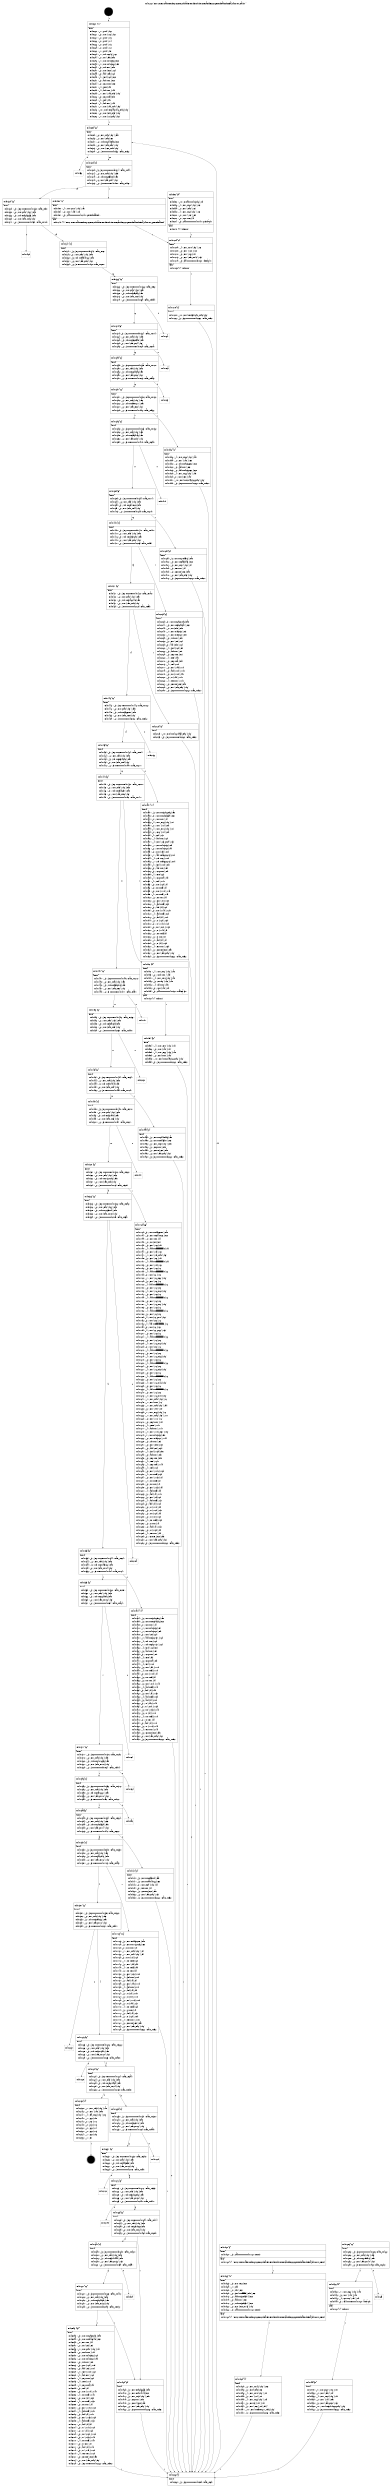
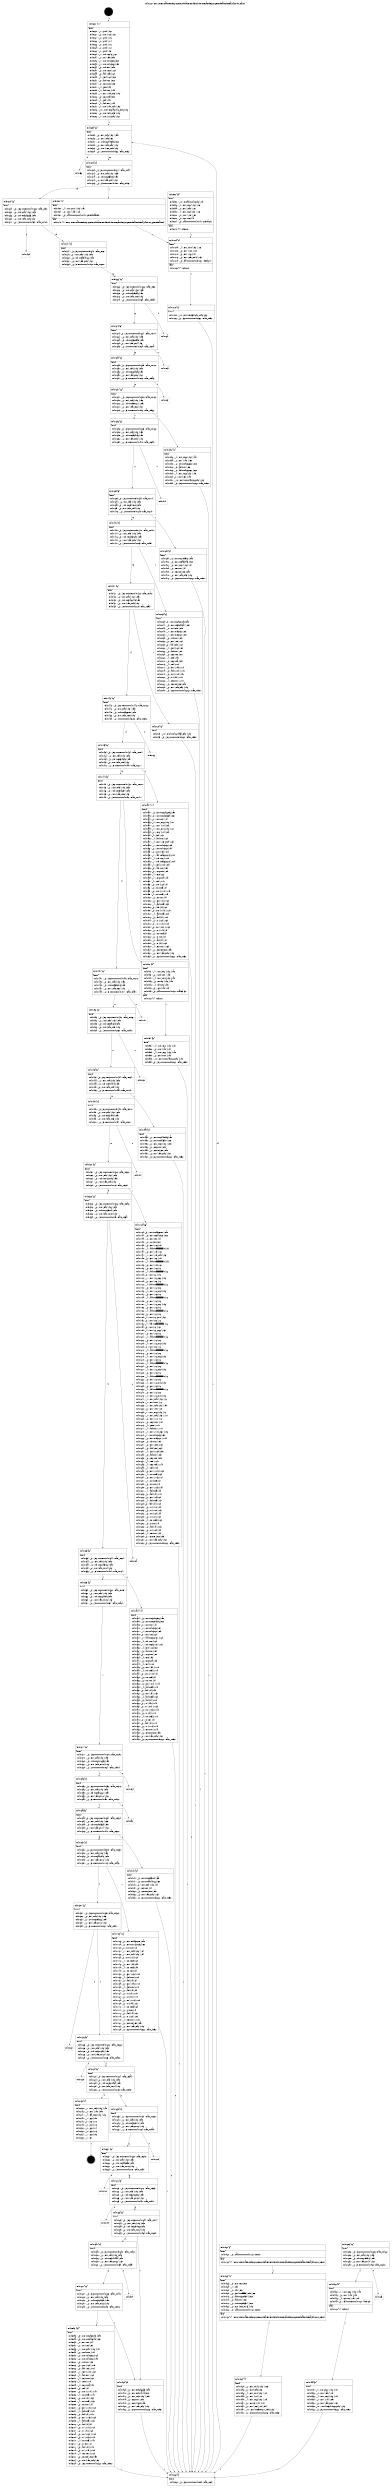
(129, 1758) -> none
